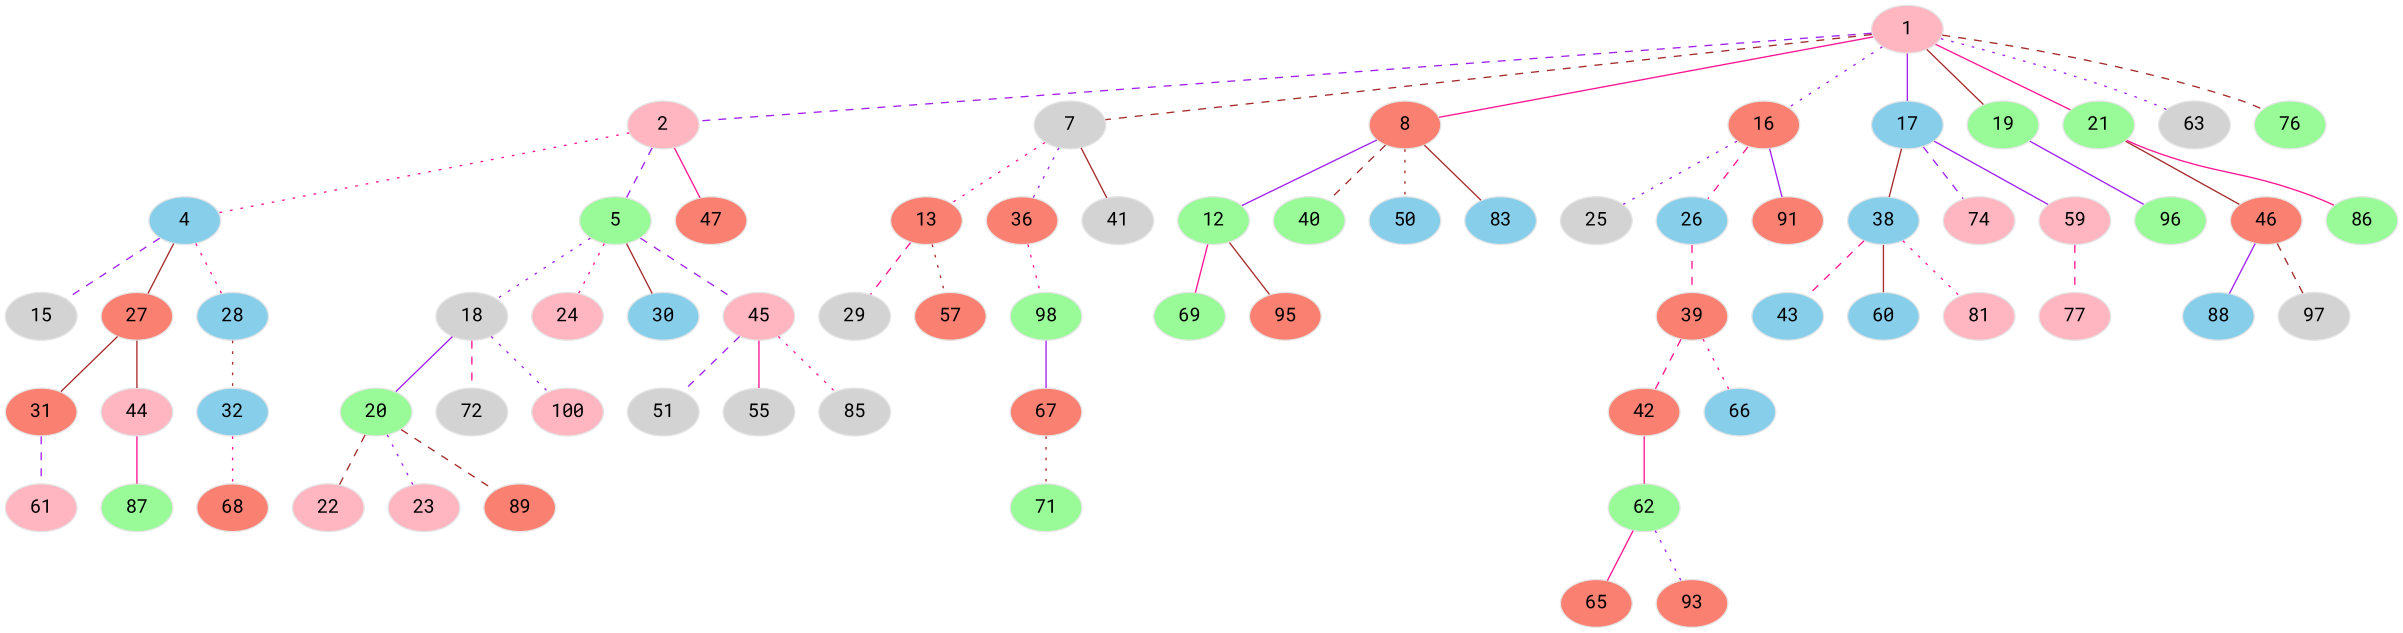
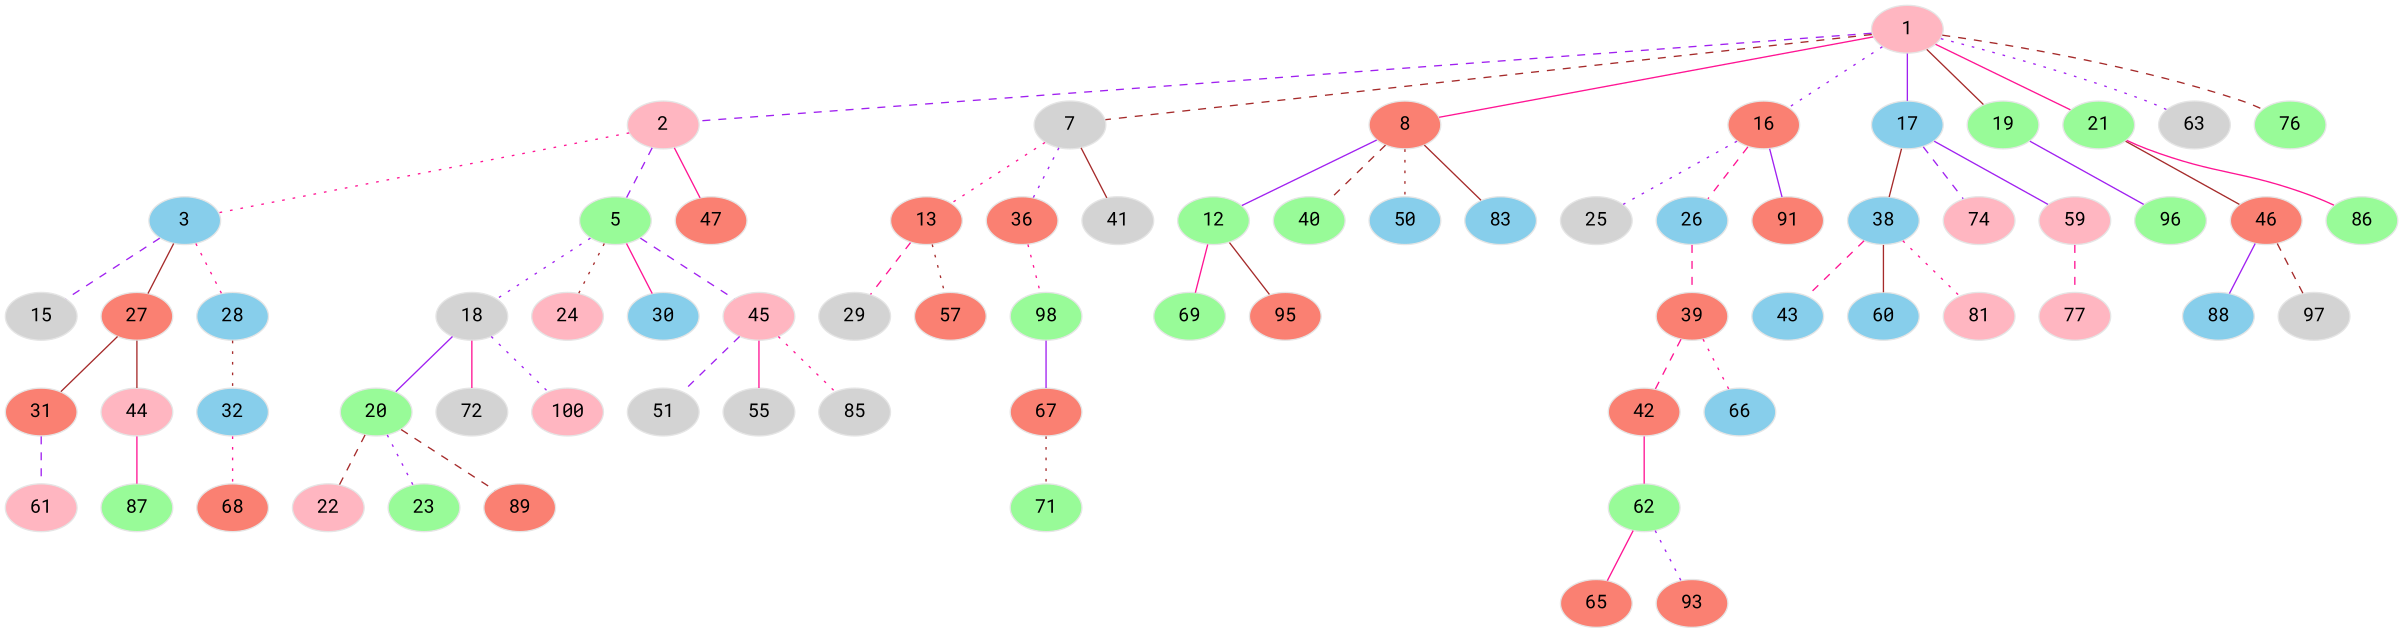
(185, 221) -> (185, 221)
(591, 269) -> (591, 269)
(639, 269) -> (639, 269)
(472, 364) -> (472, 364)
(424, 508) -> (424, 508)
